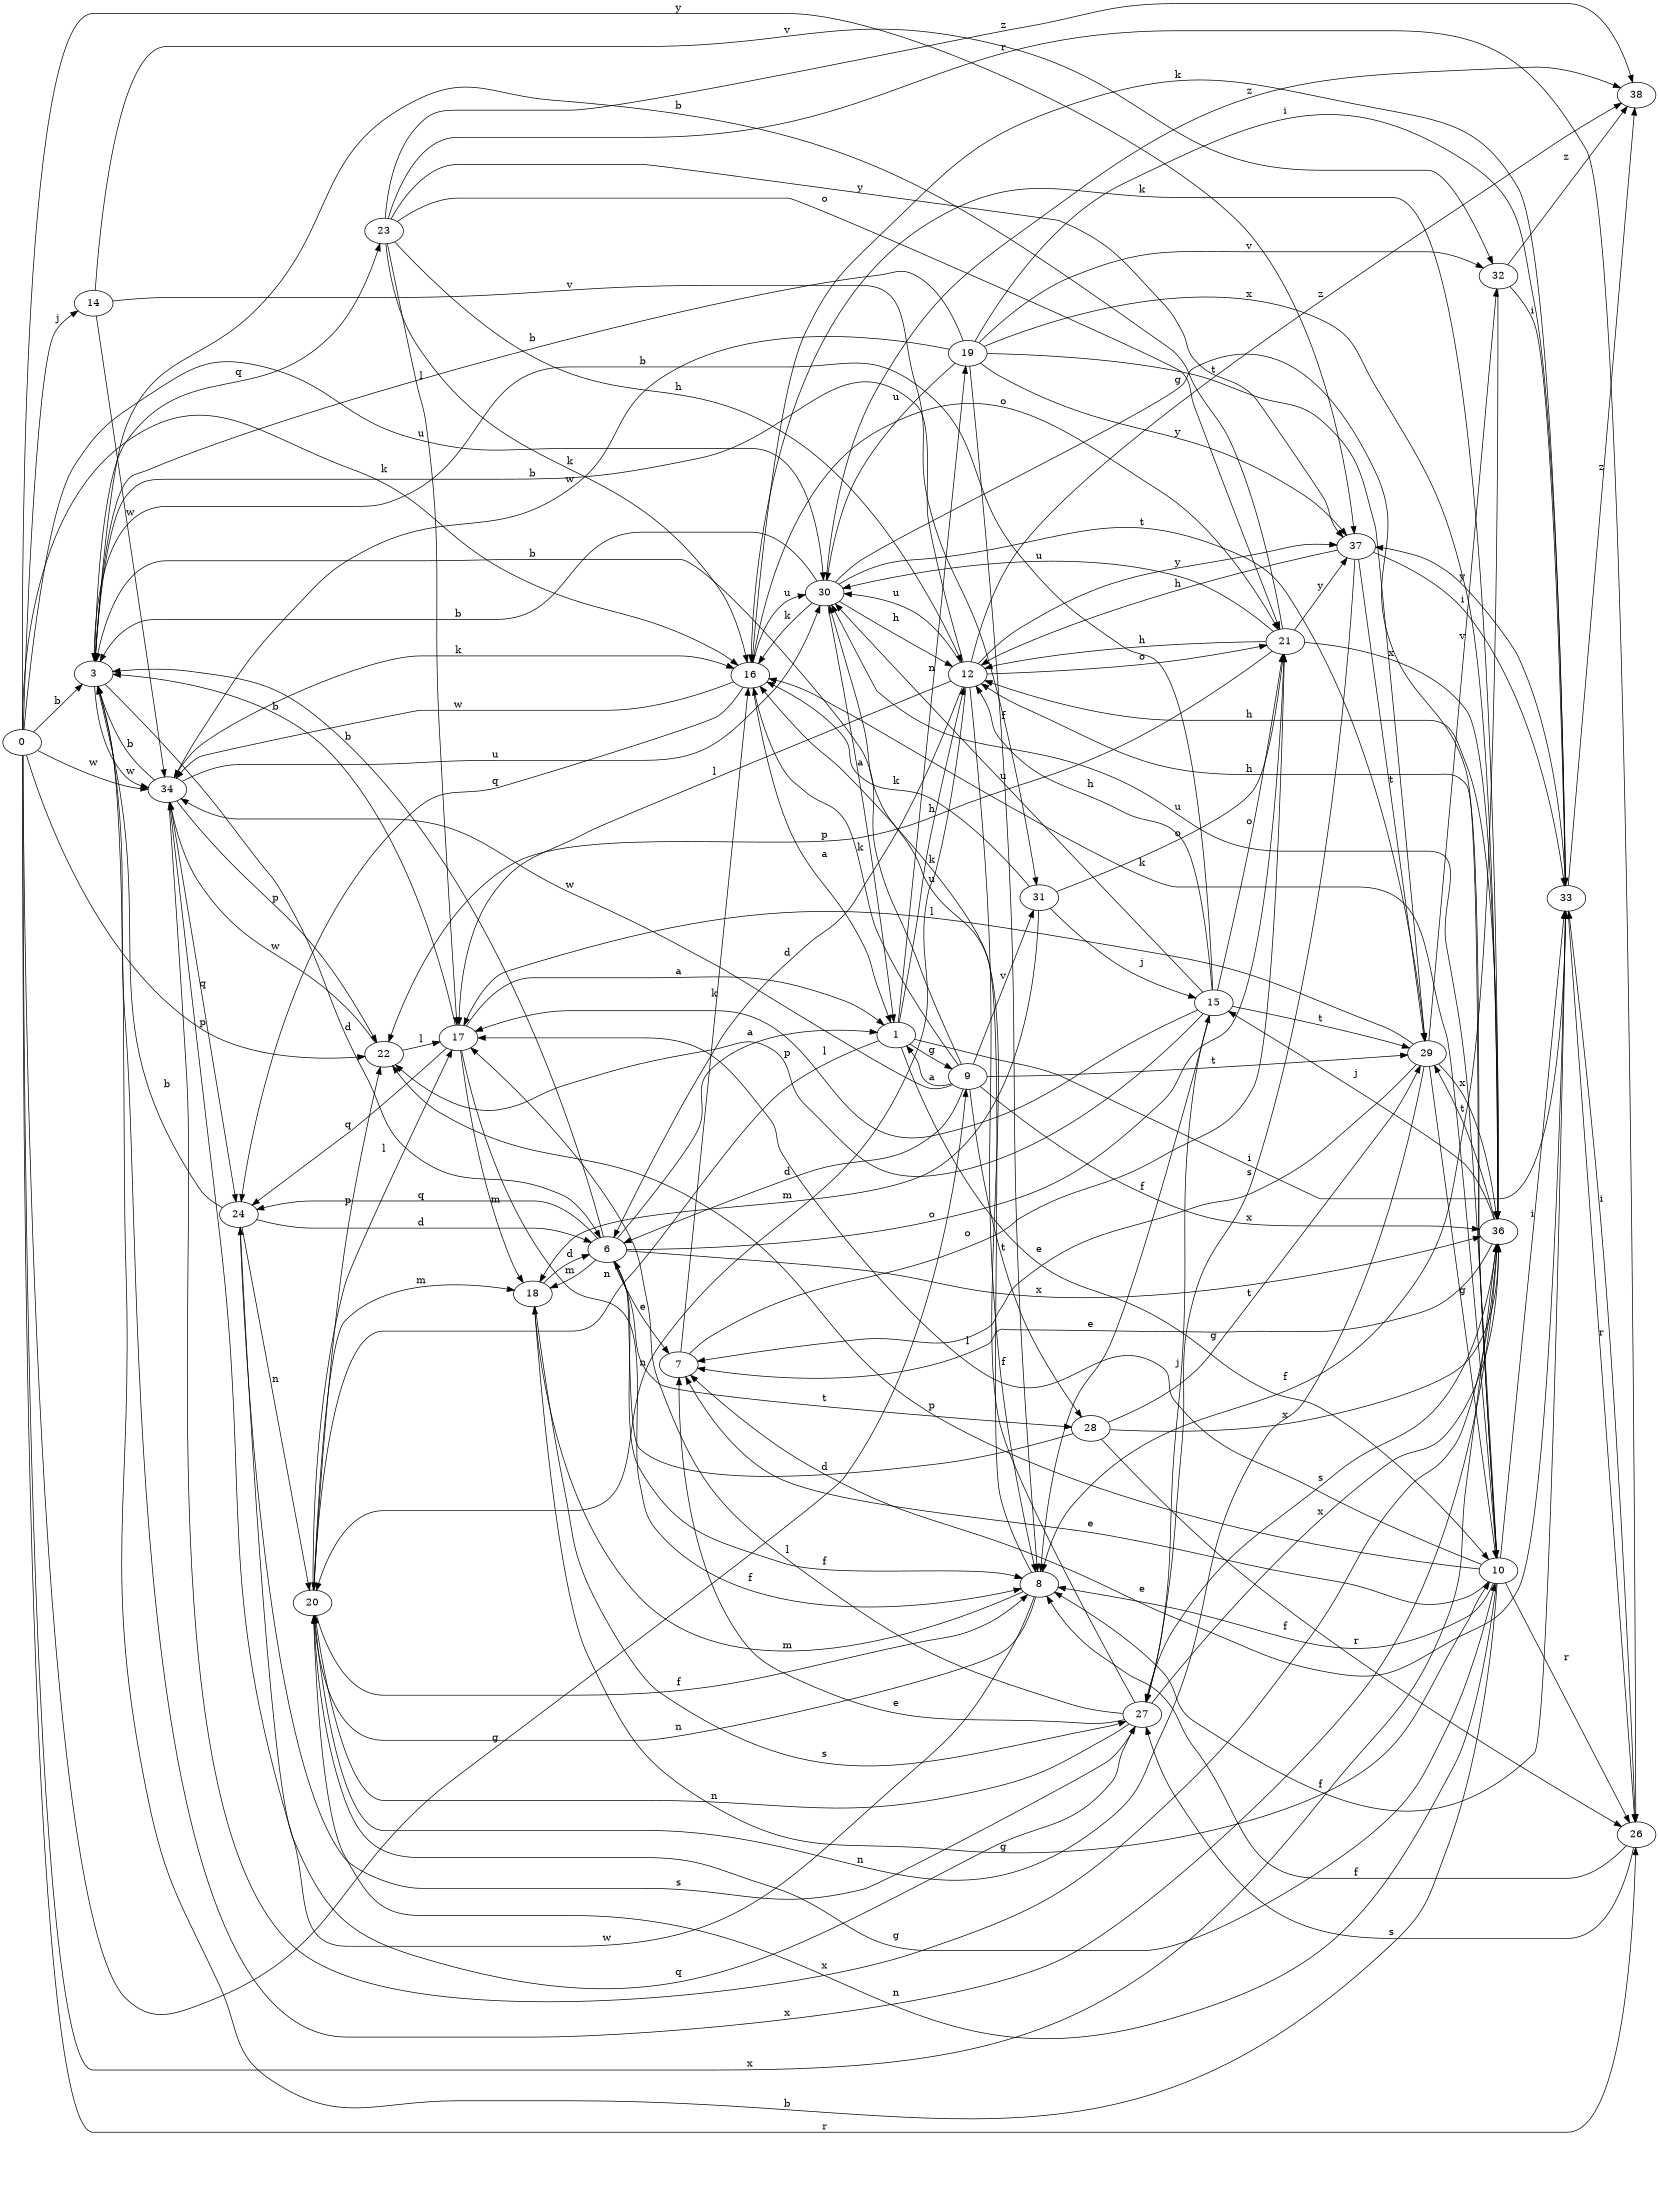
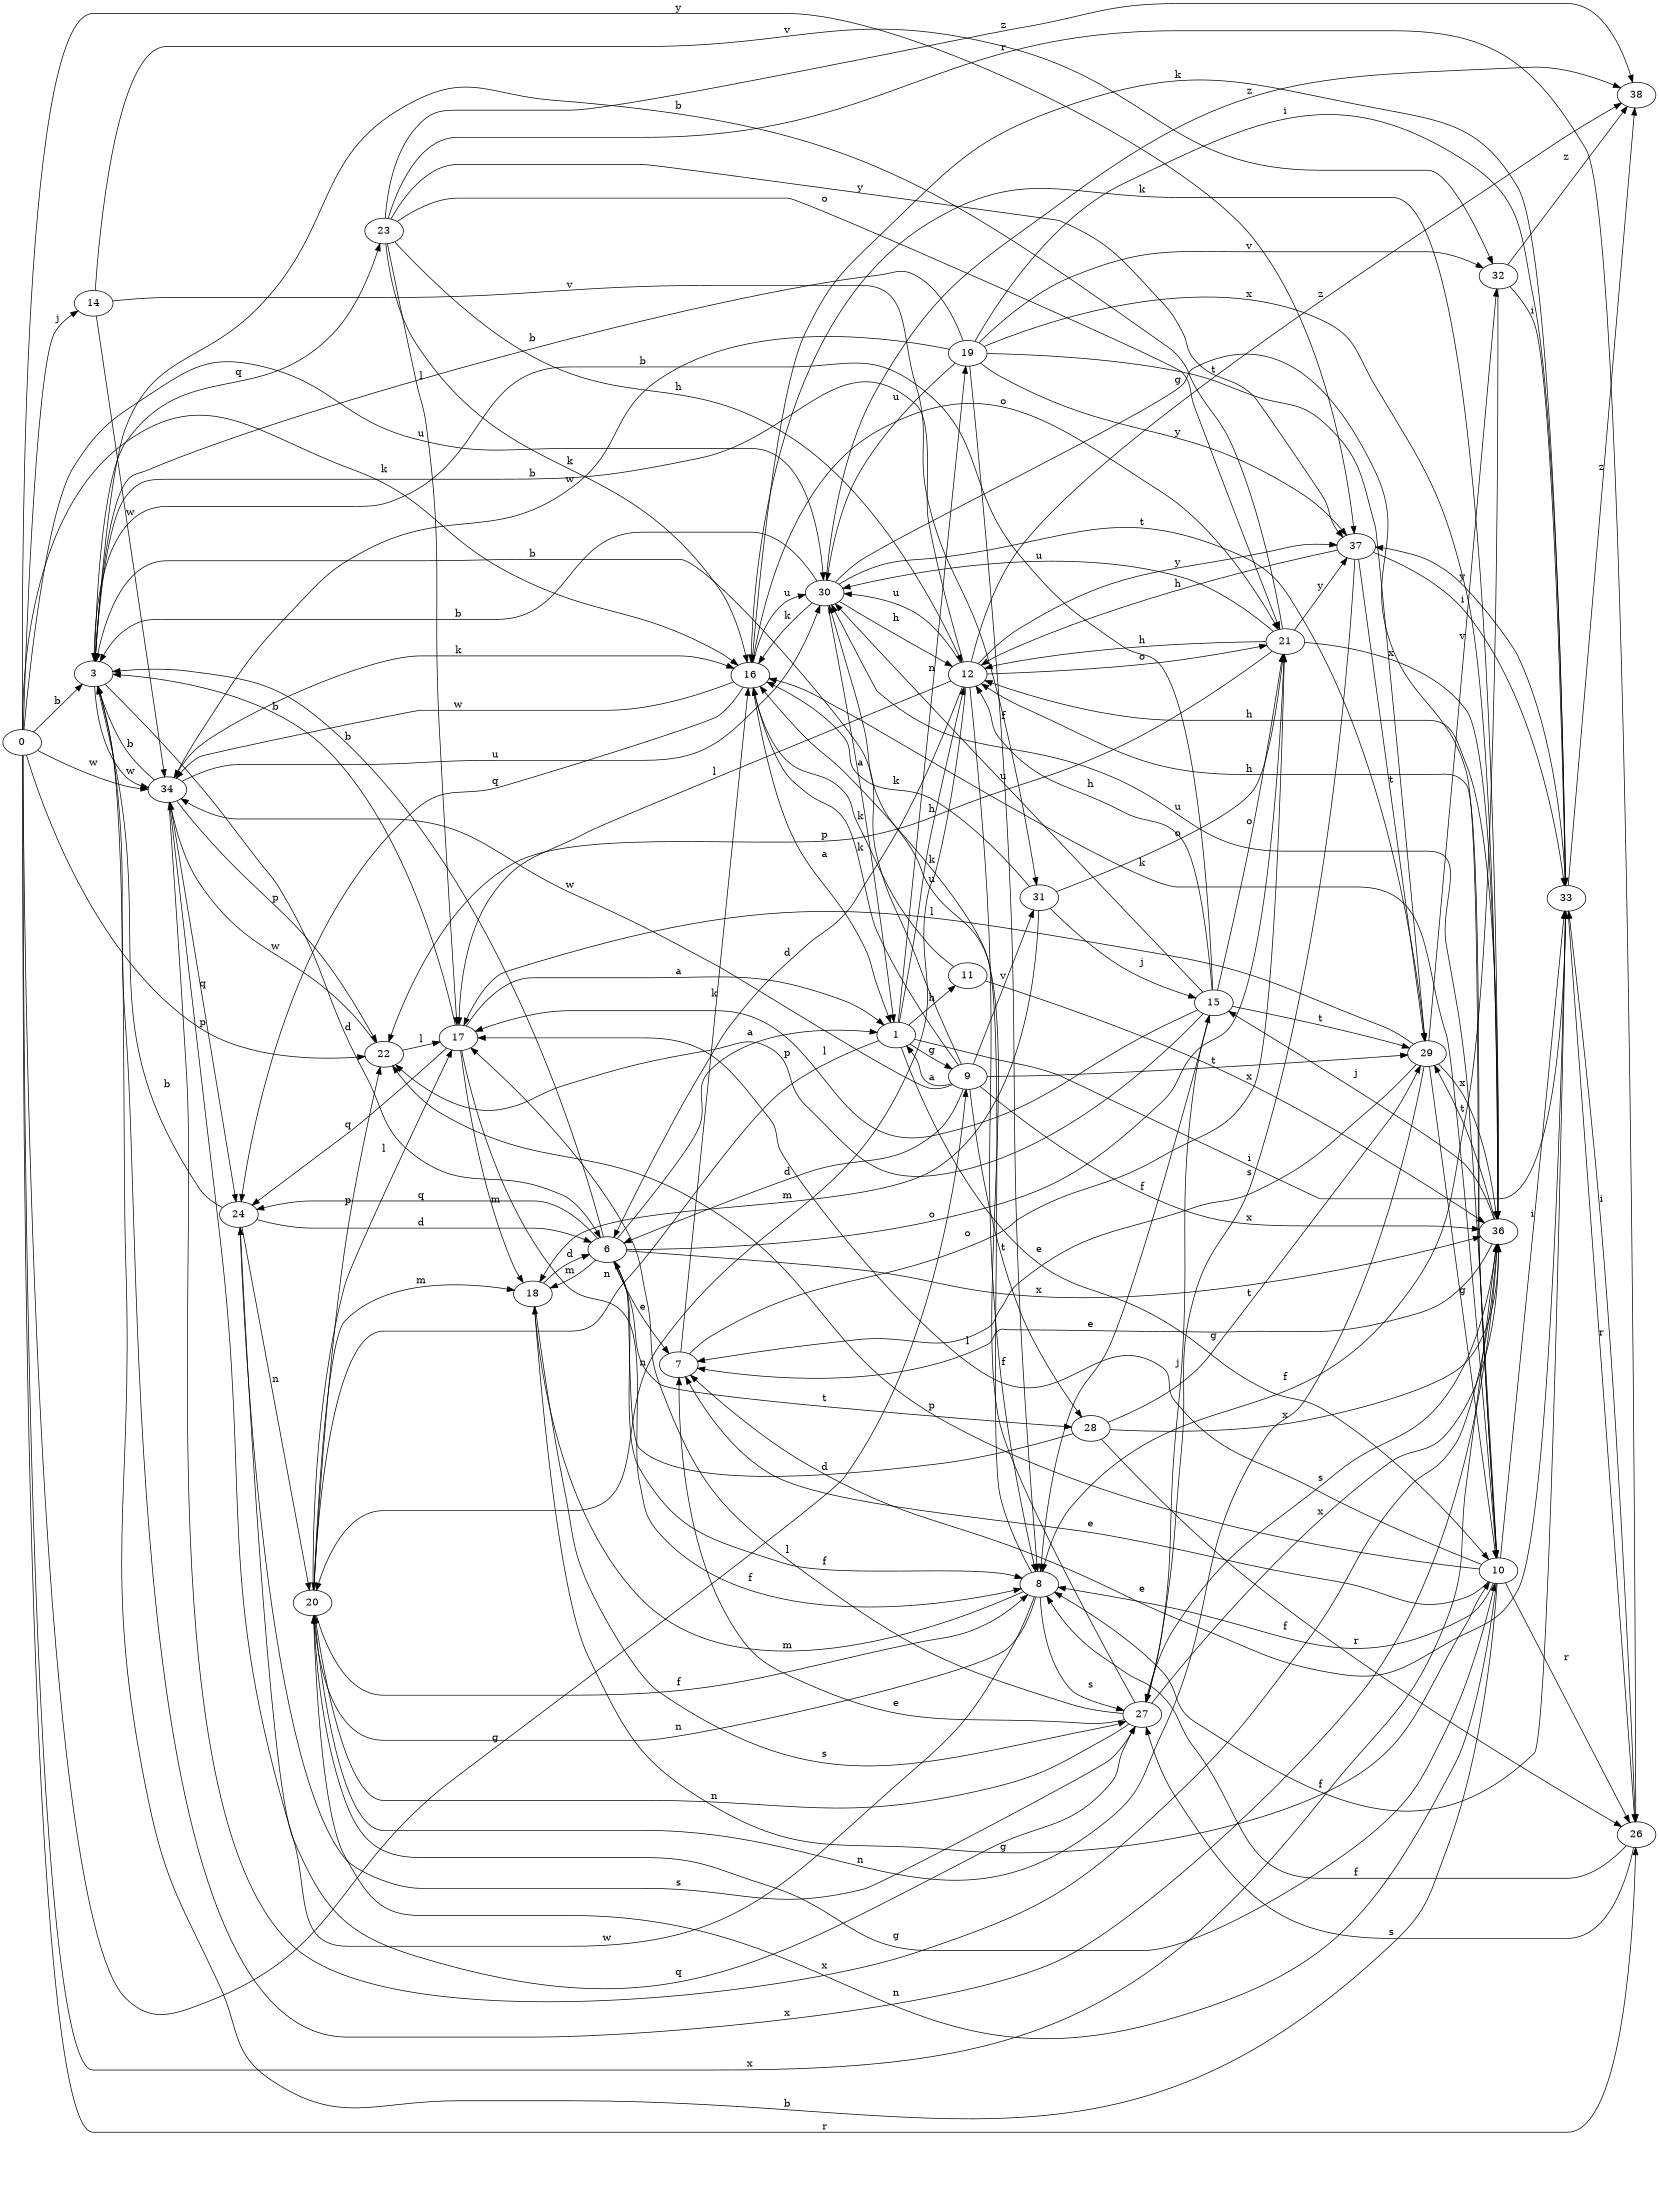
none -> (968, 976)
none -> (1057, 1669)
